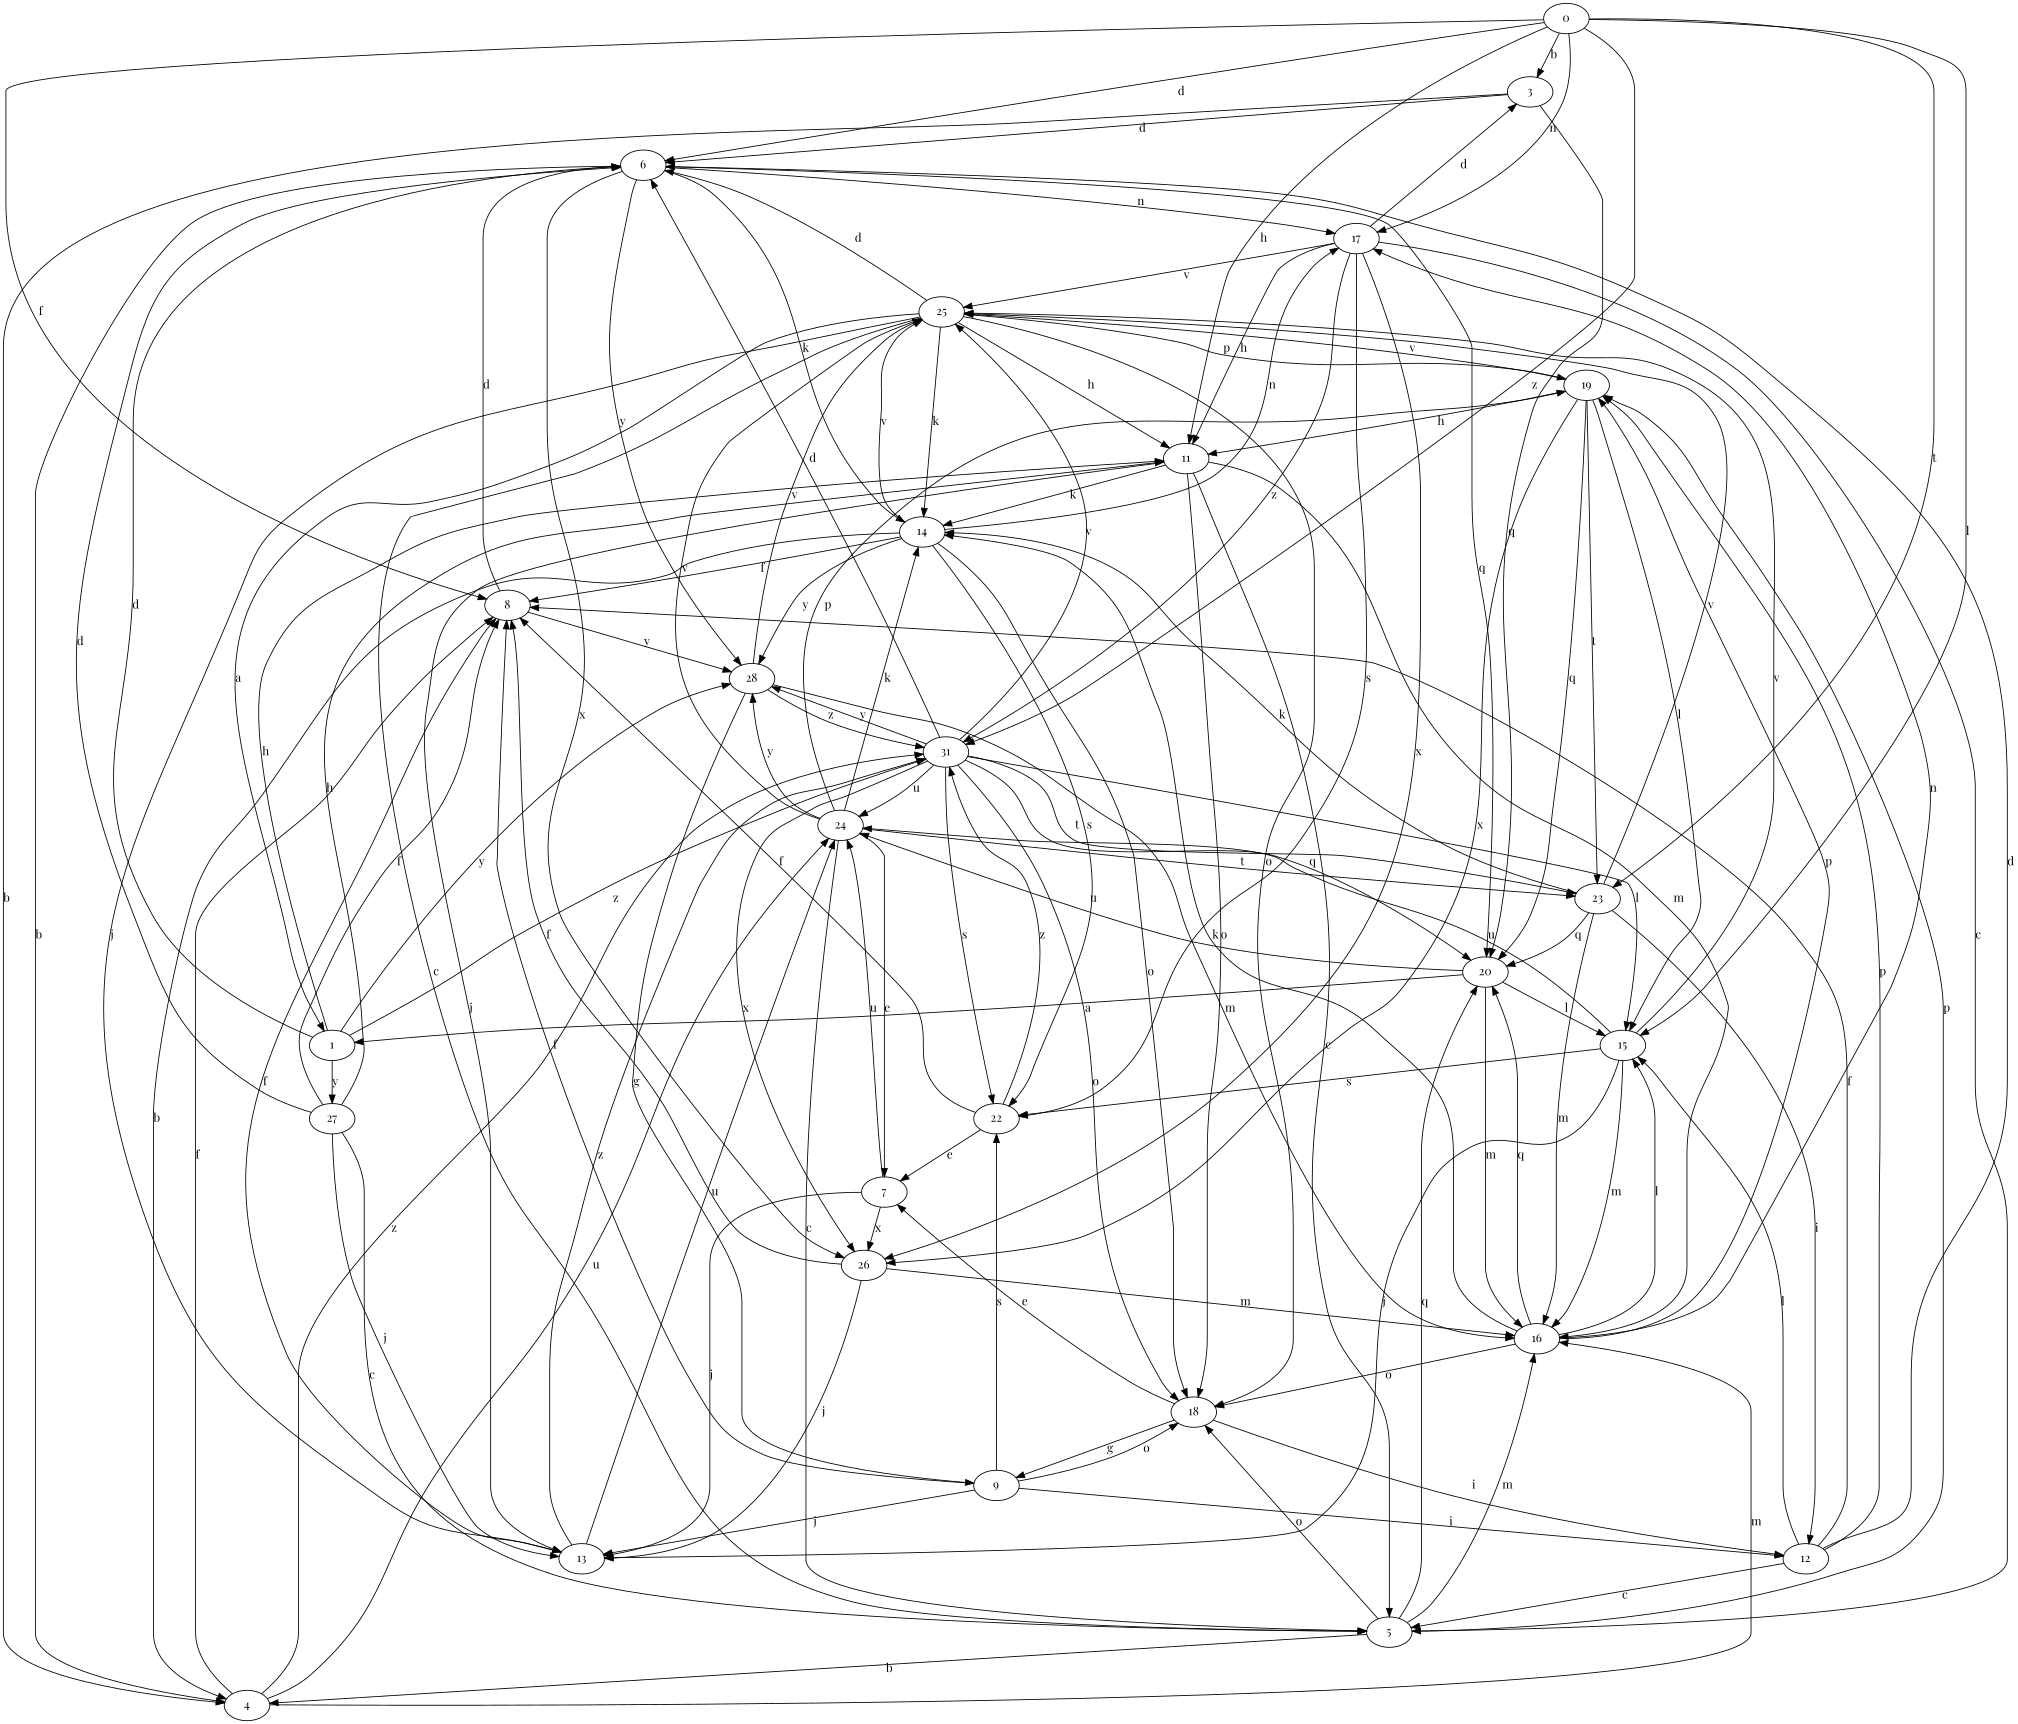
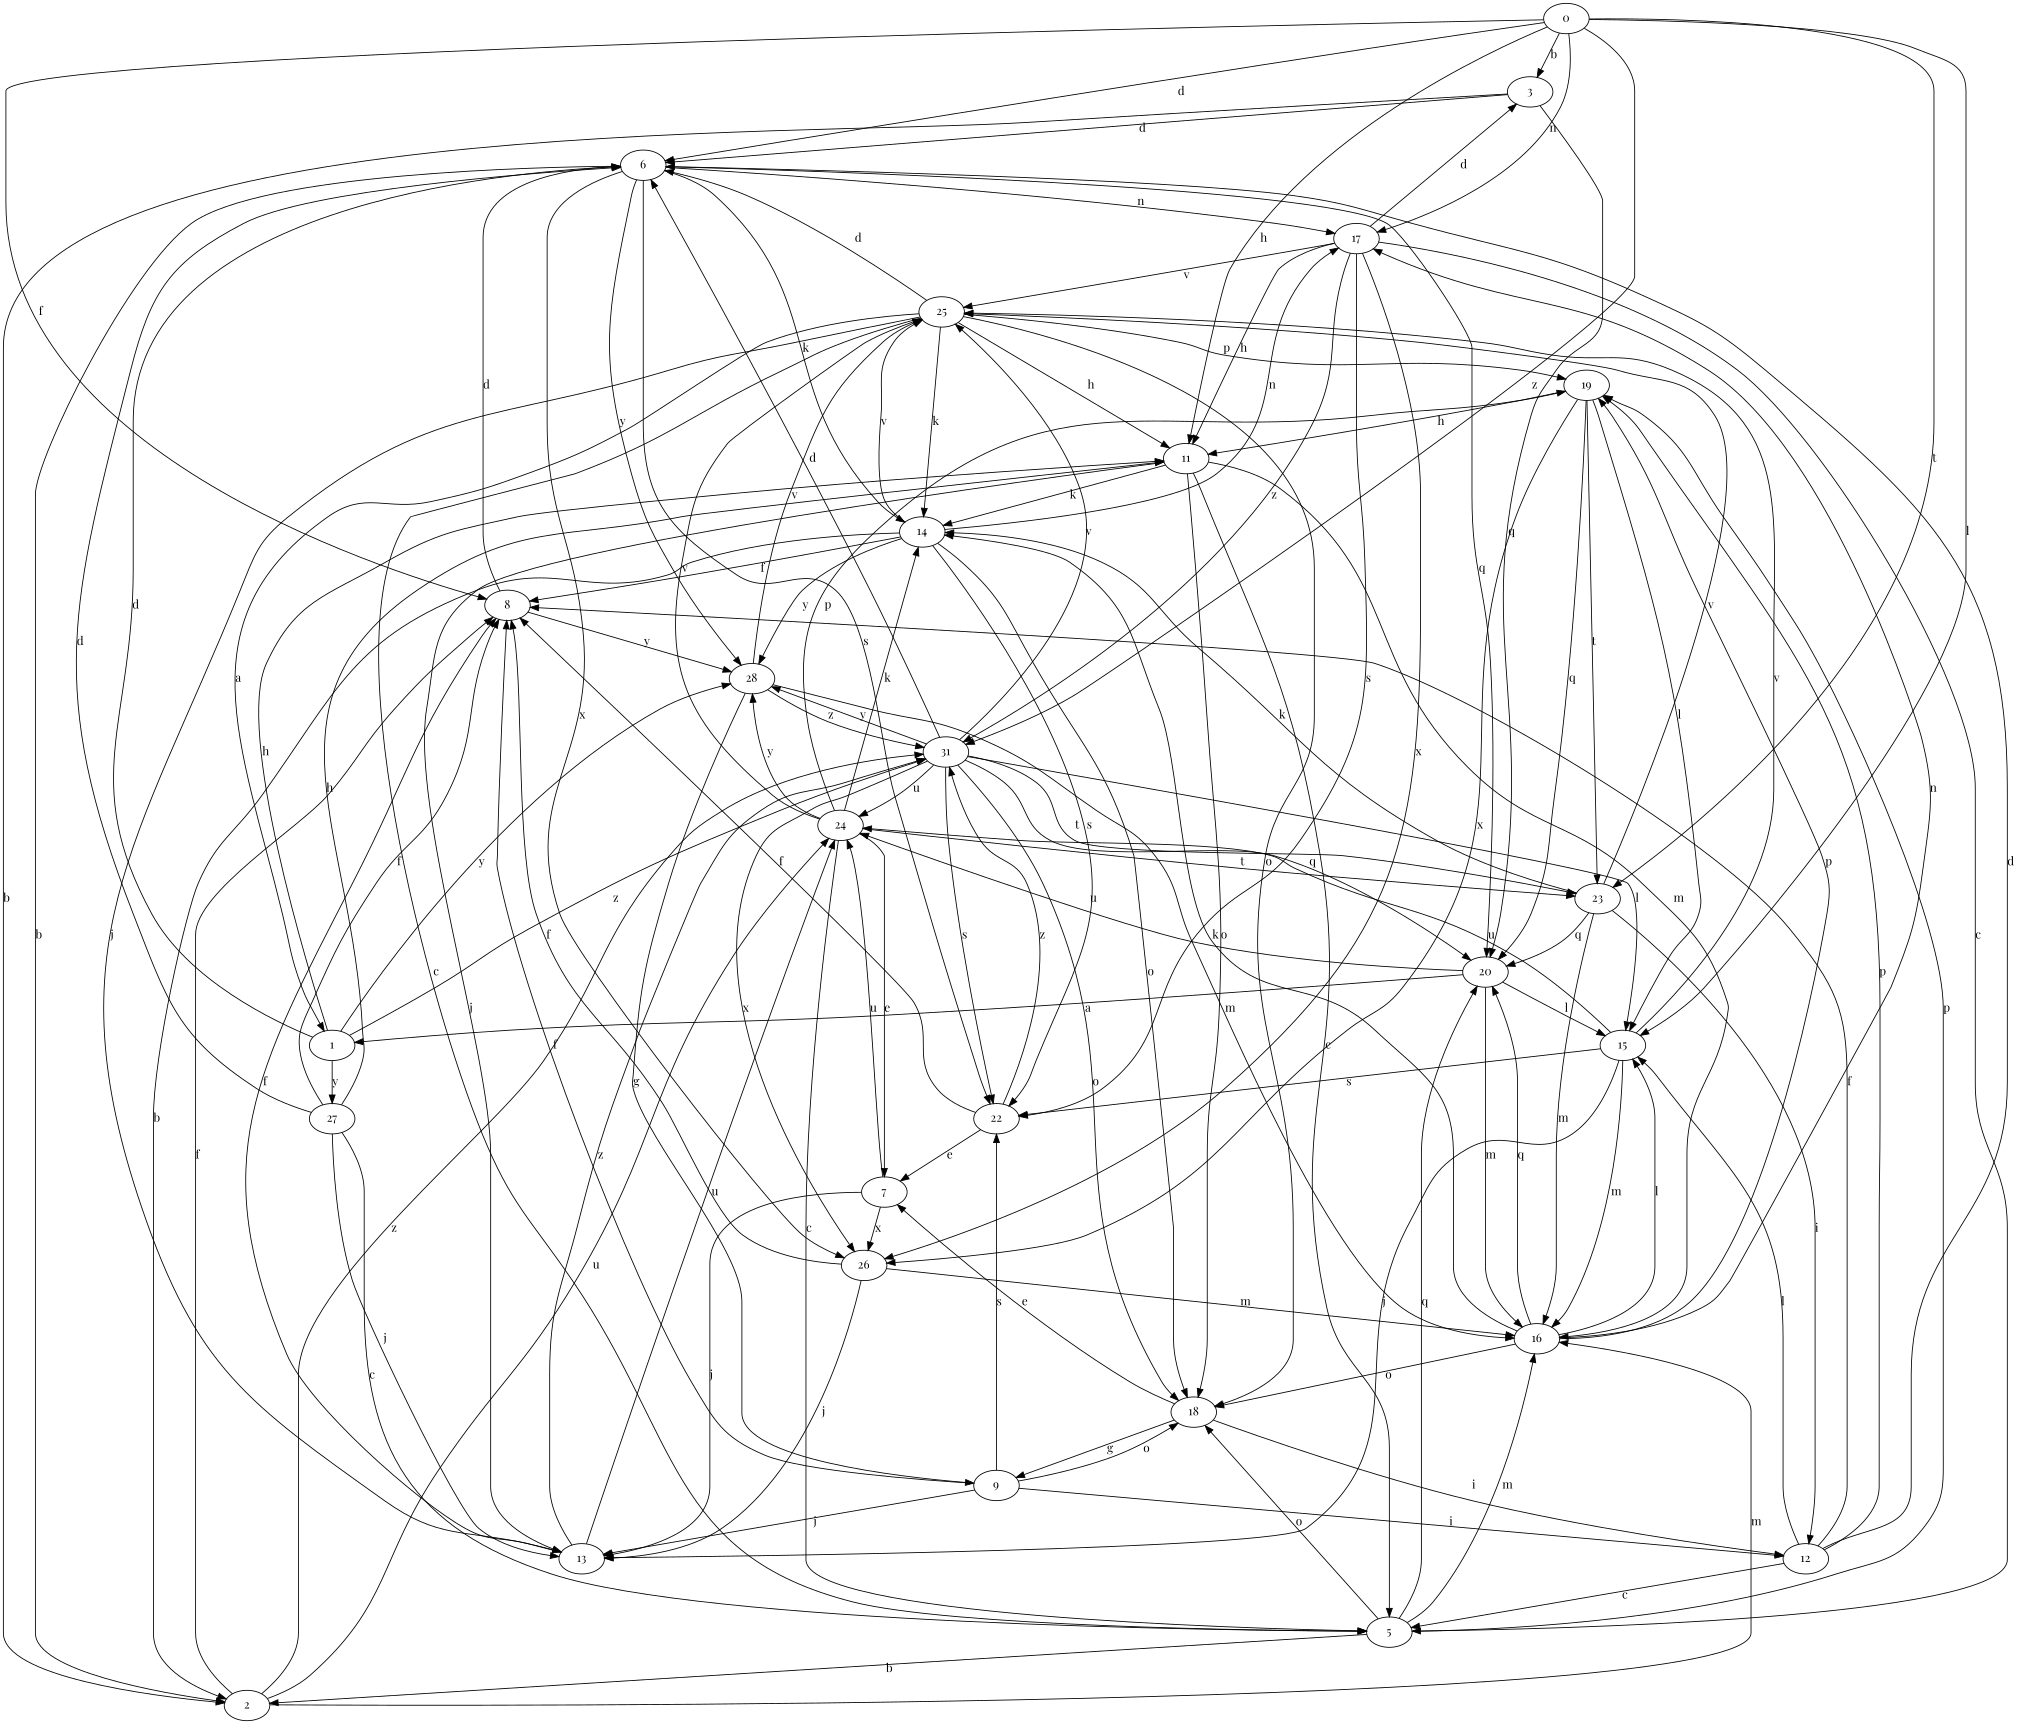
(1270, 338) -> none
none -> (834, 589)
(247, 1706) -> (247, 1706)
